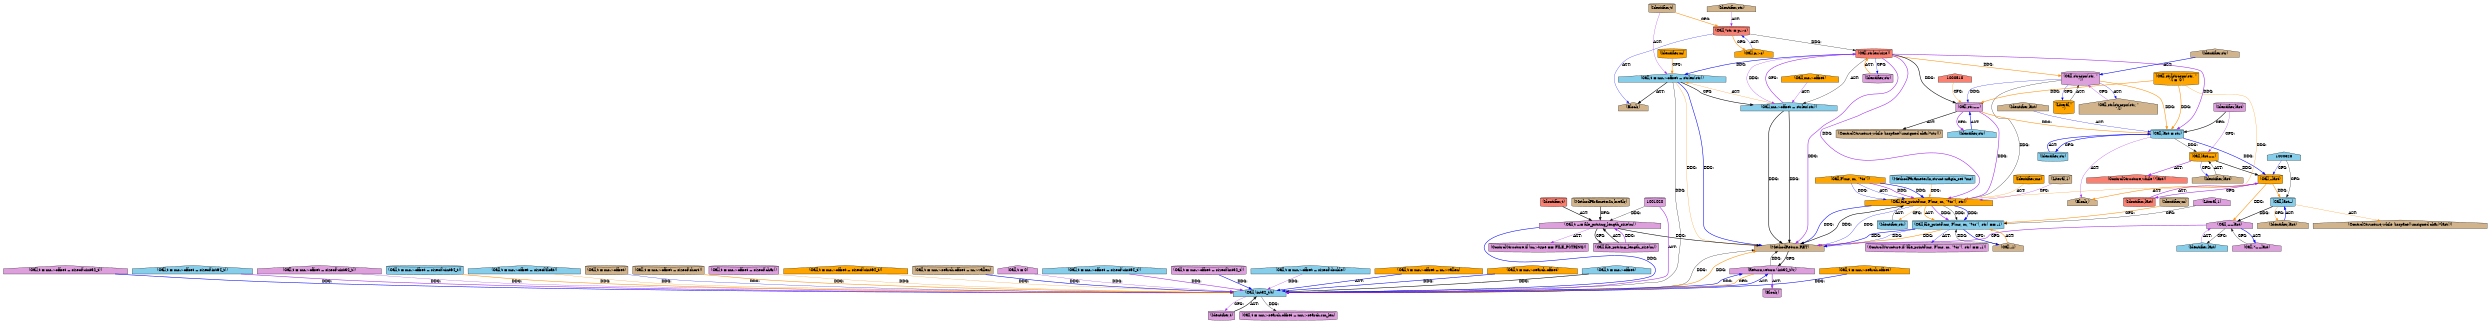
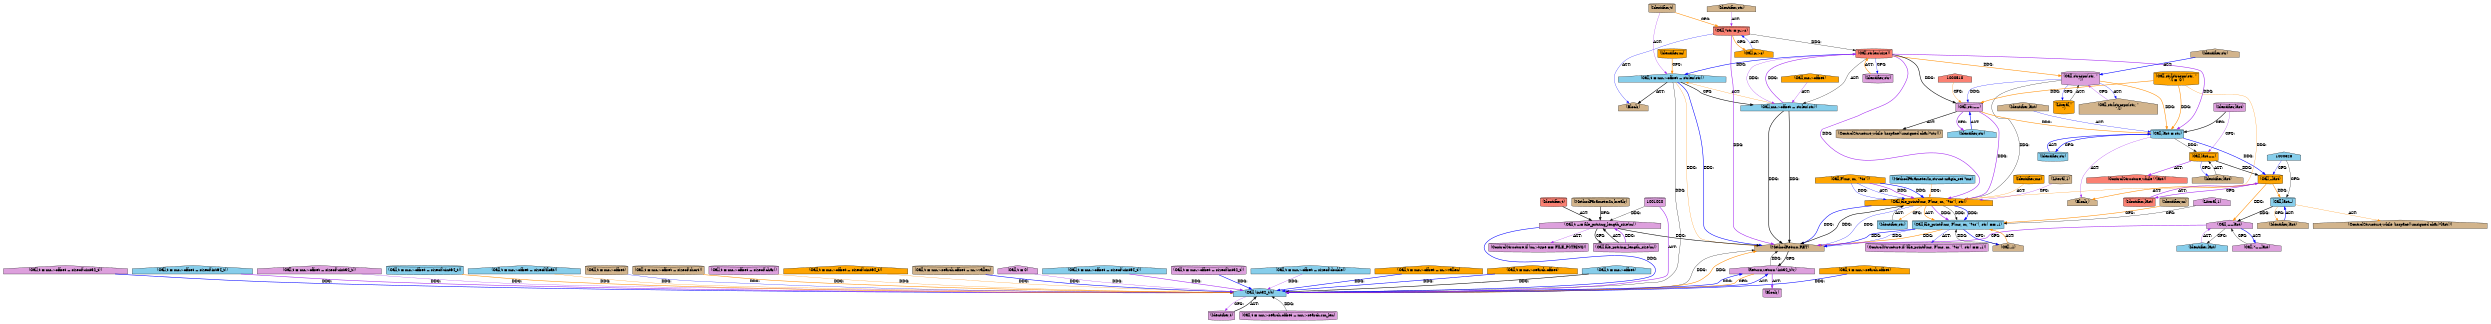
(1774, 78) -> (1774, 78)
(1821, 128) -> (1733, 152)
(1360, 282) -> (1360, 282)
(1267, 304) -> (1282, 303)
